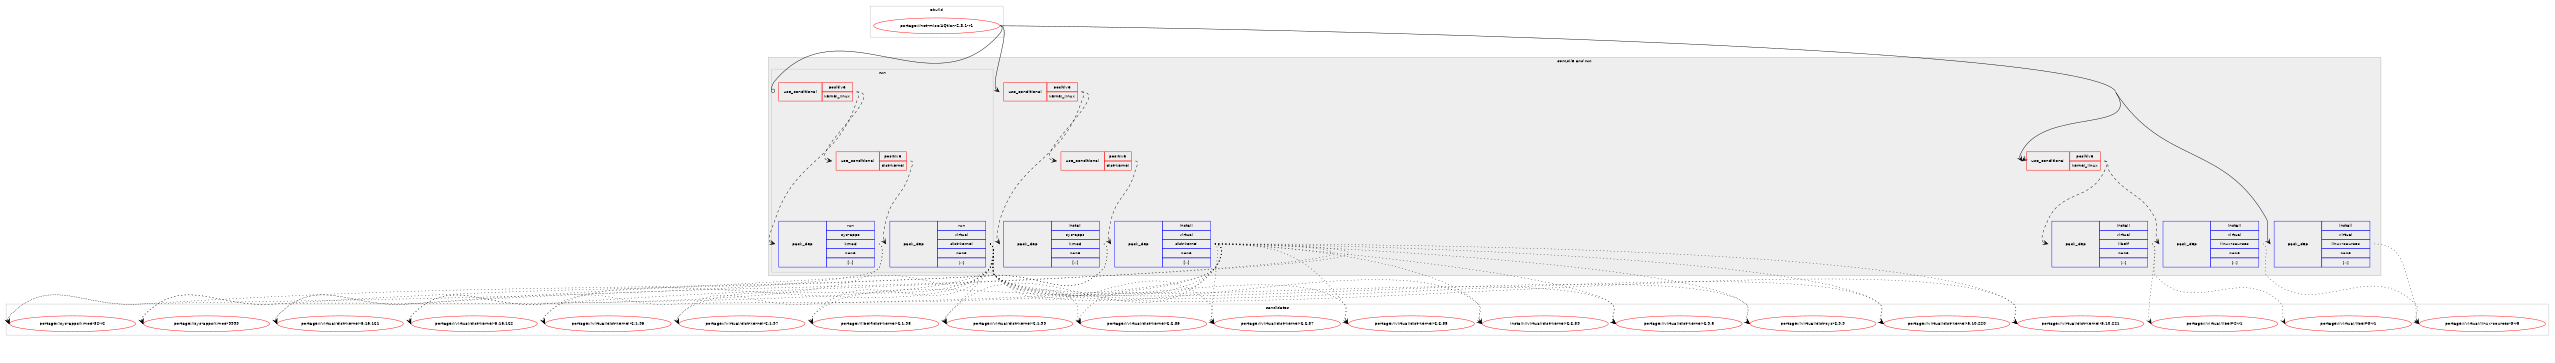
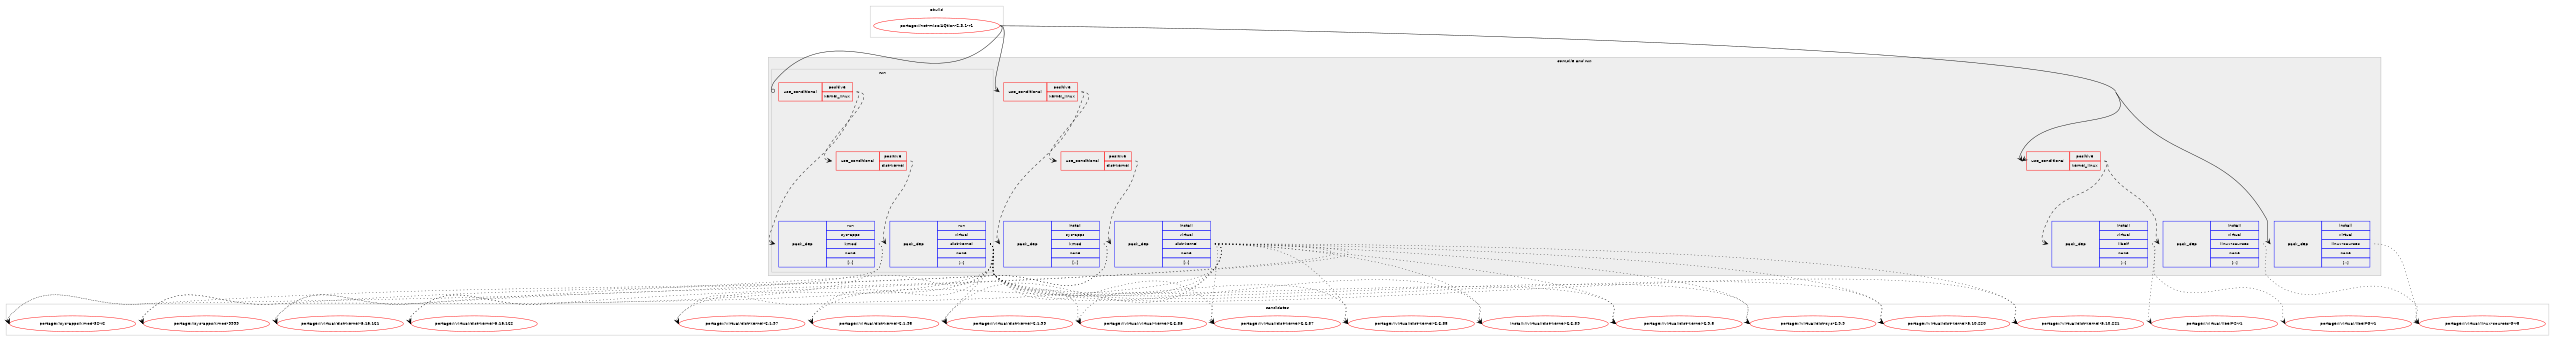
(608, 324) -> none
(876, 324) -> (876, 324)
(1144, 324) -> (1144, 324)
